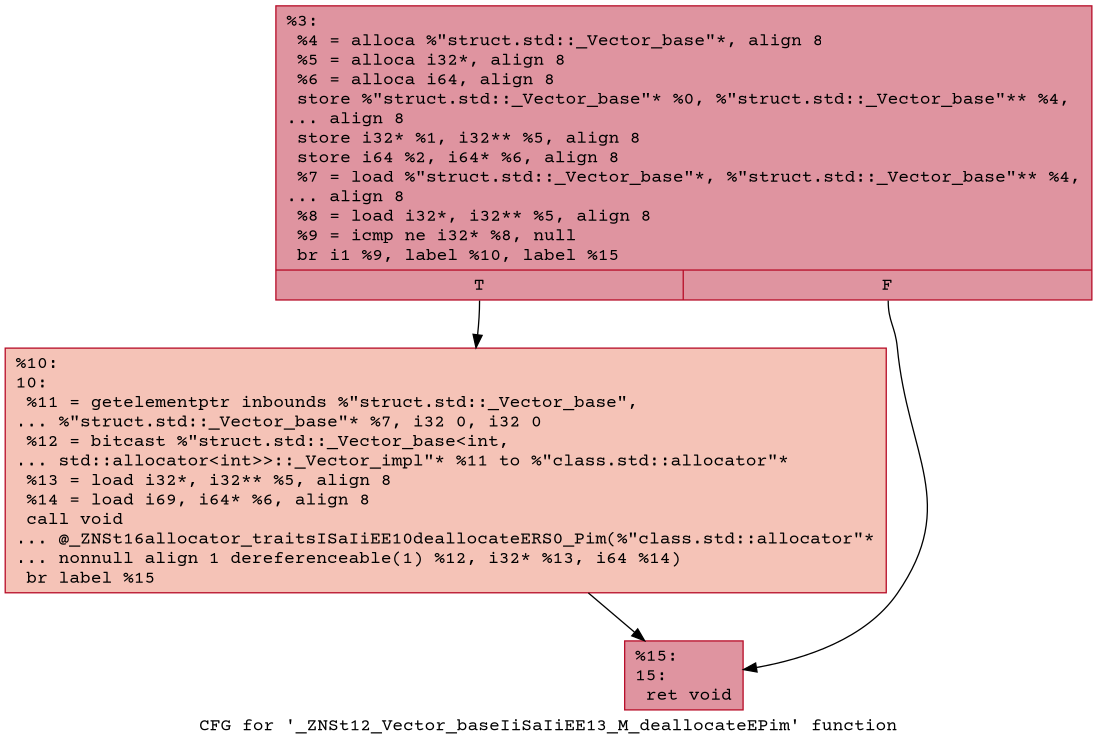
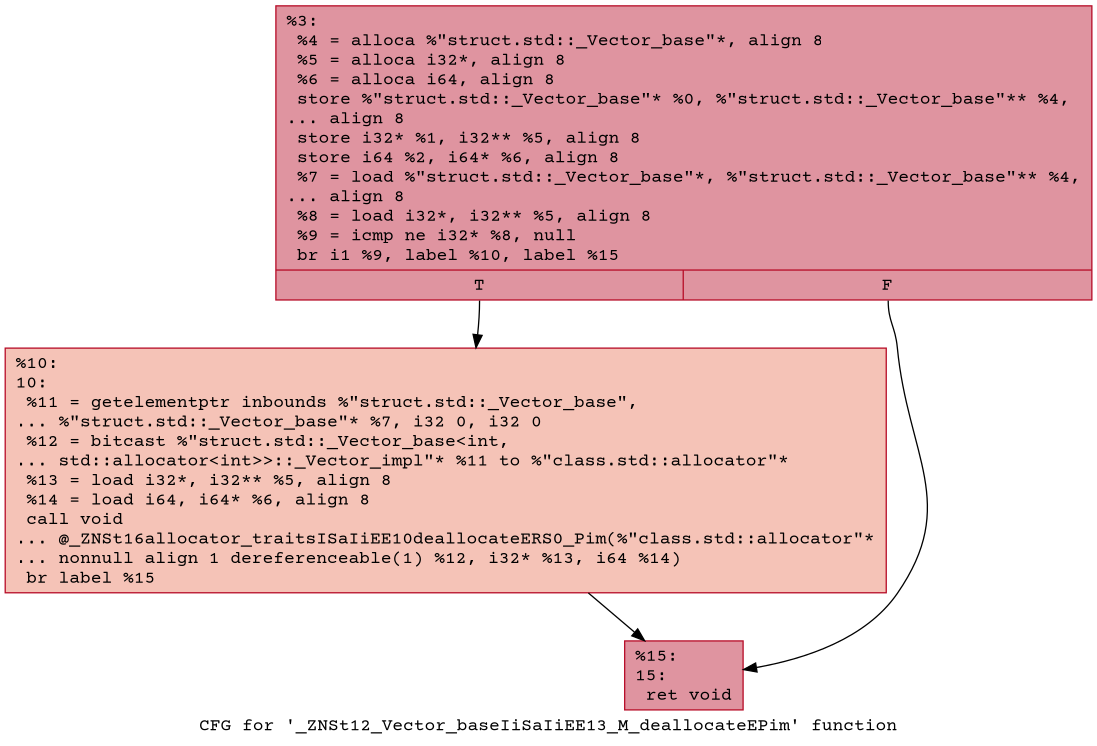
(193, 499) -> (193, 499)
